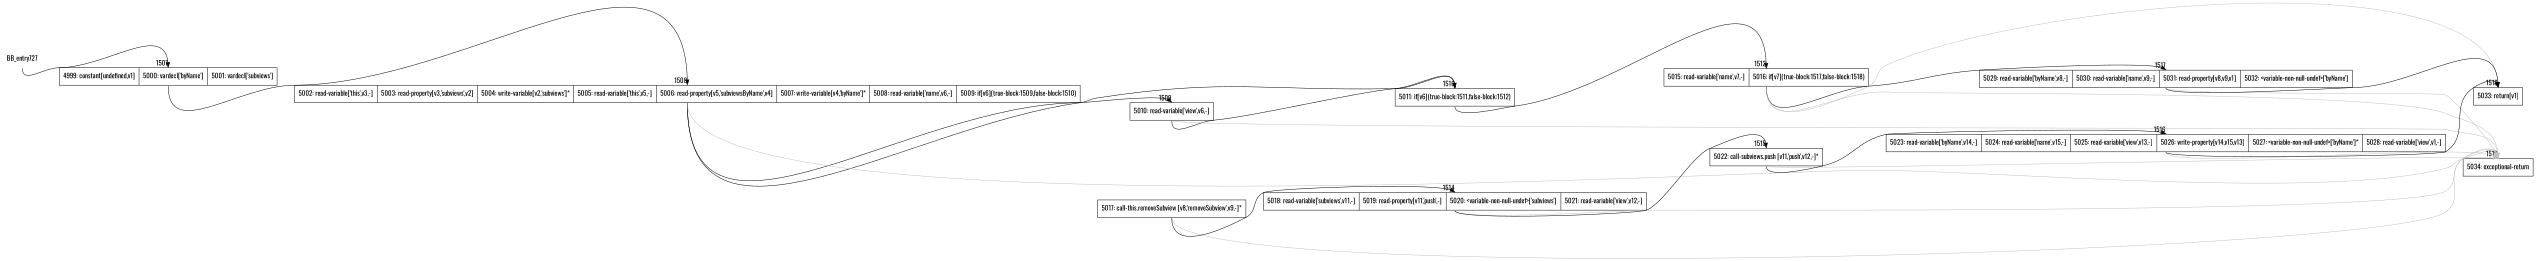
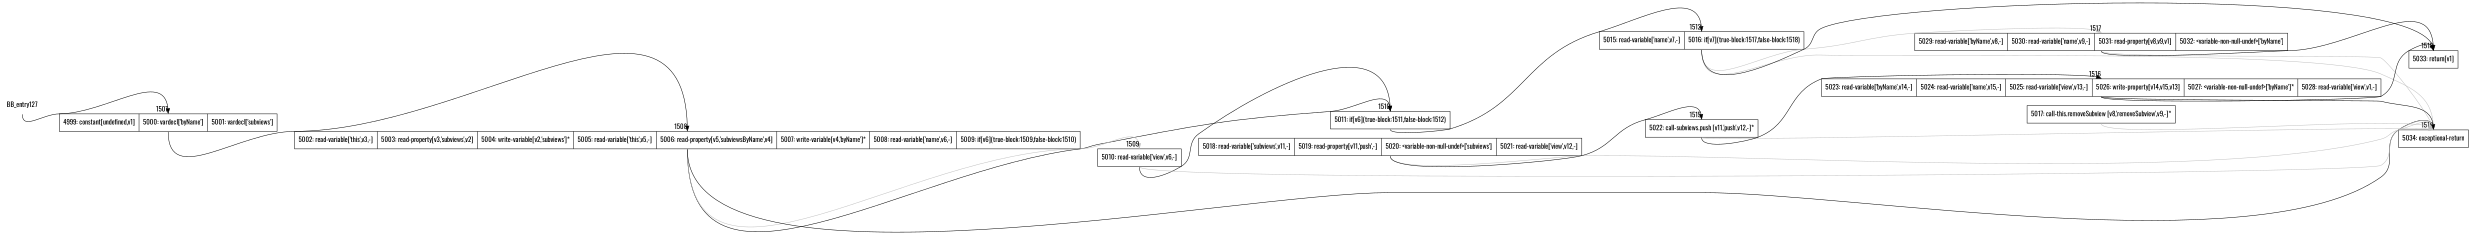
(2128, 12) -> (2055, 5)
(22, 59) -> (22, 105)
(1955, 73) -> (1891, 36)
(902, 142) -> (891, 192)
(2330, 155) -> (2272, 100)
(1586, 180) -> (1565, 193)
(1297, 189) -> none
